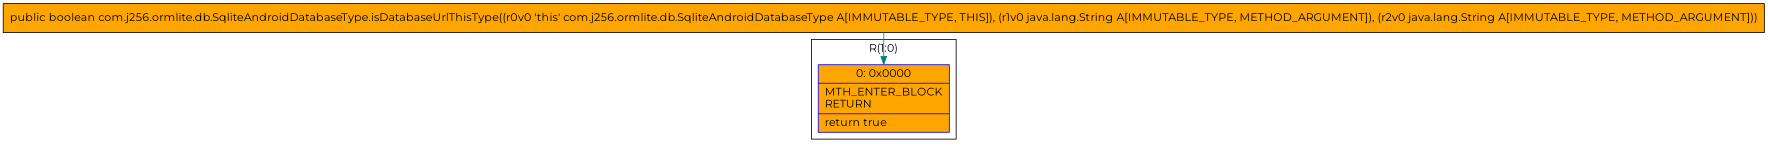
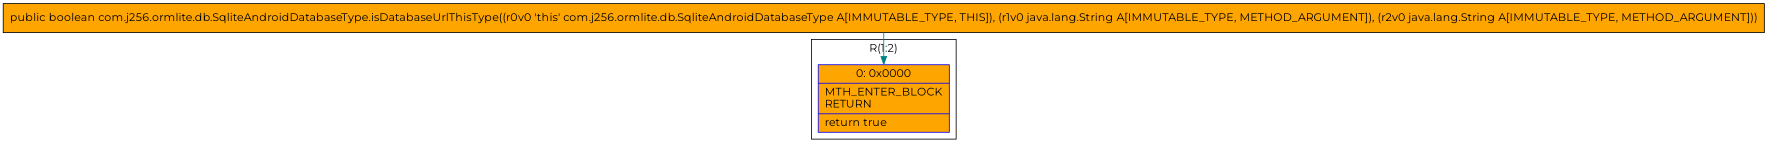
(884, 49) -> (884, 49)
